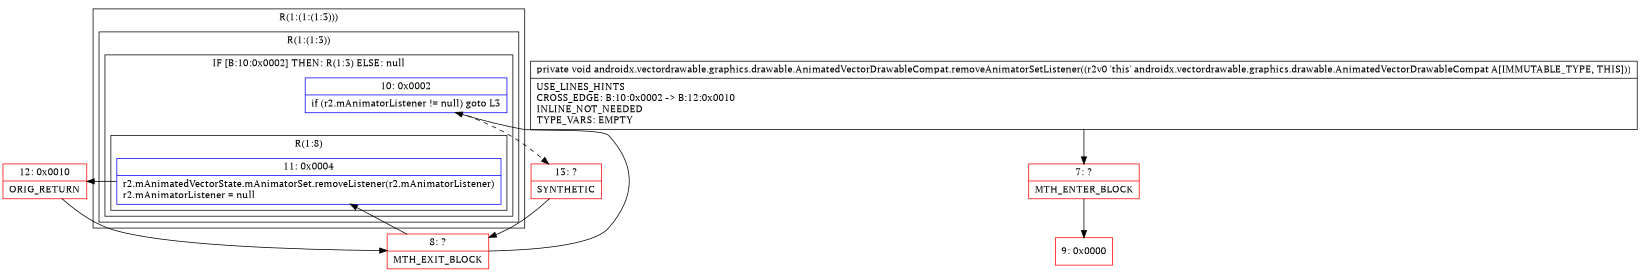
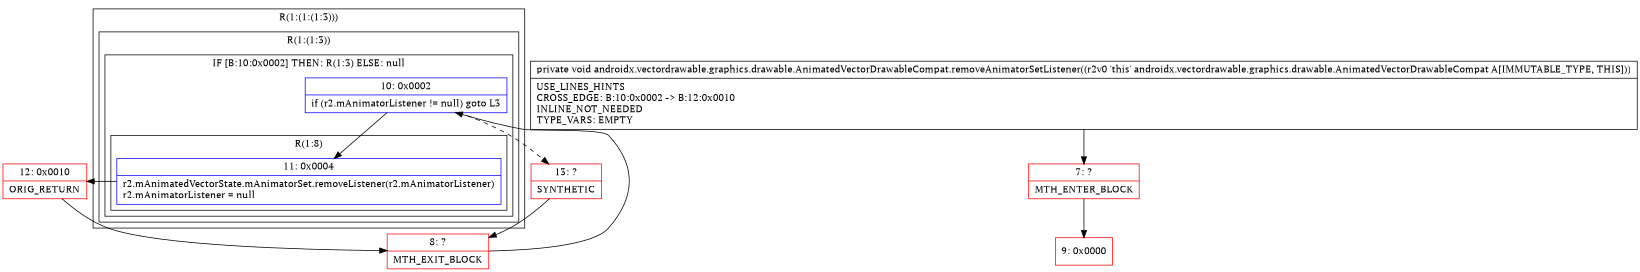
(382, 221) -> (367, 130)
